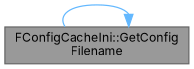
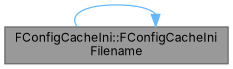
(97, 45) -> (117, 45)
